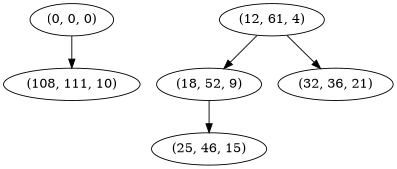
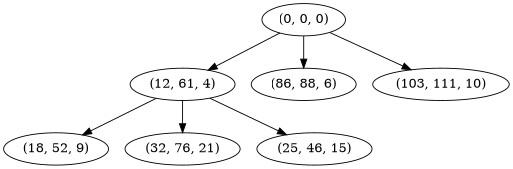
none -> (248, 50)
(72, 84) -> (441, 84)
none -> (304, 84)
(336, 84) -> (183, 149)
(209, 112) -> (244, 115)
